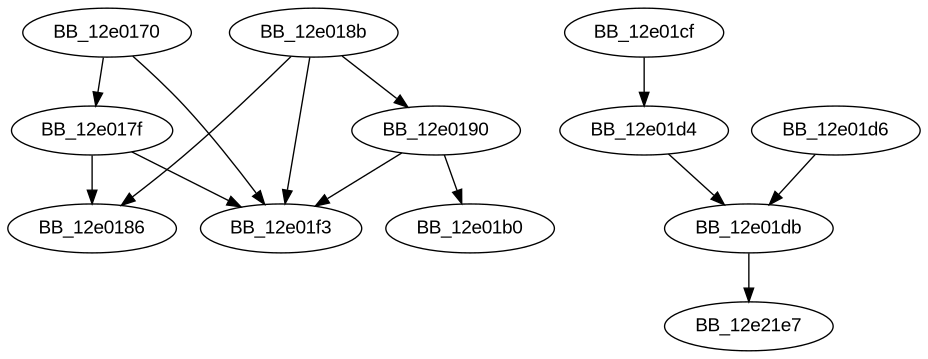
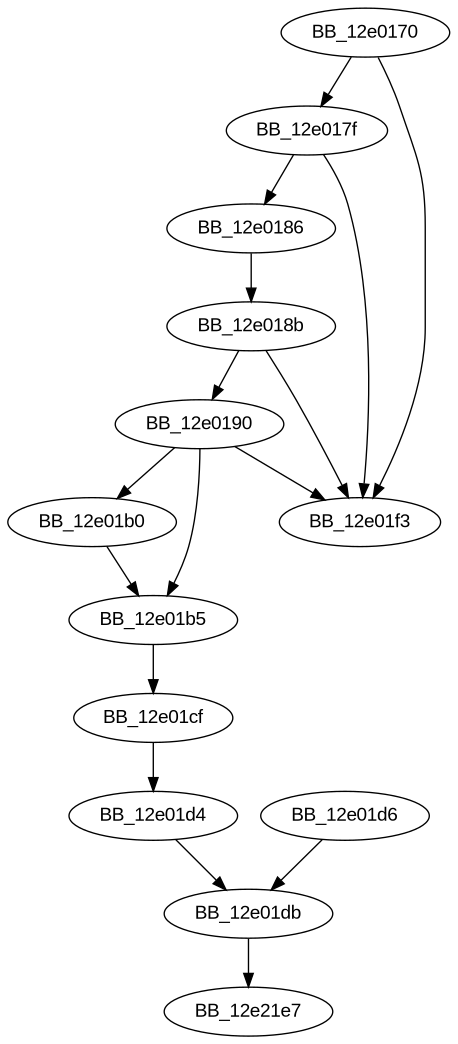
(218, 126) -> (251, 271)
none -> (153, 620)
